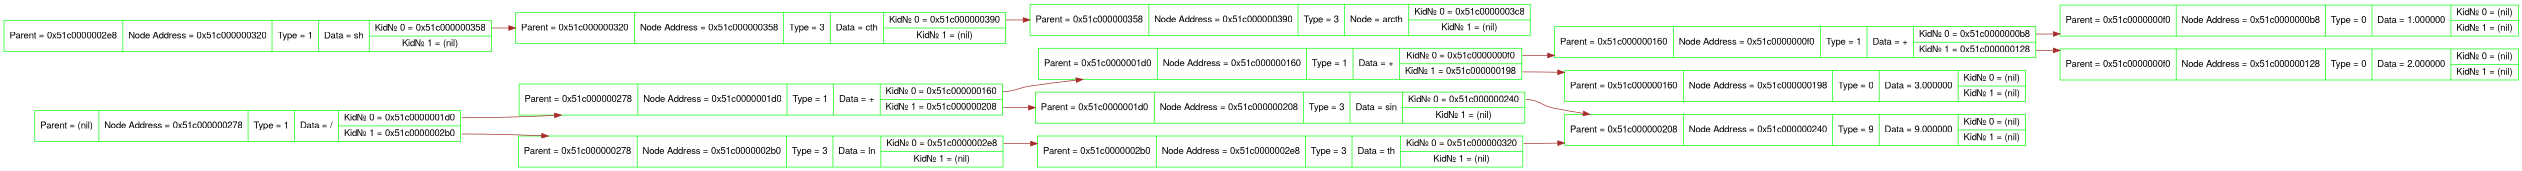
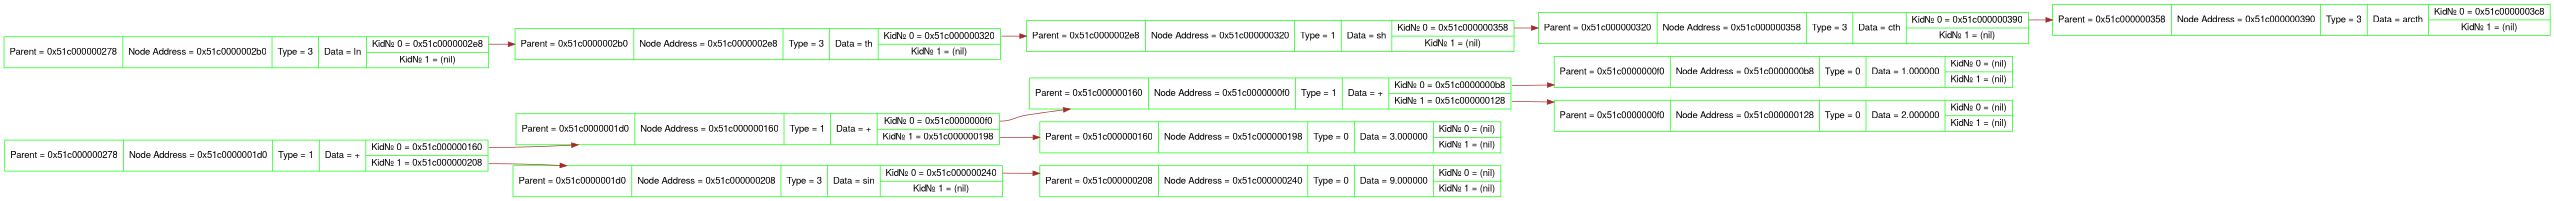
(1377, 20) -> (2398, 20)
(248, 126) -> none
(1856, 130) -> (1331, 181)
(1541, 143) -> (1011, 36)
